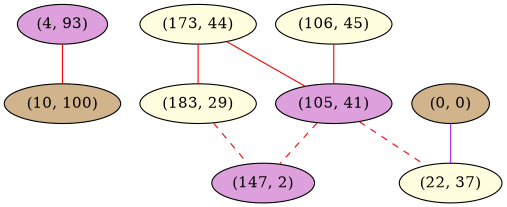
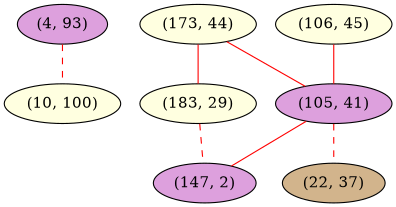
(62, 64) -> (62, 64)
(62, 104) -> (62, 104)
(451, 104) -> none
(298, 143) -> (269, 144)
(451, 183) -> (334, 183)
